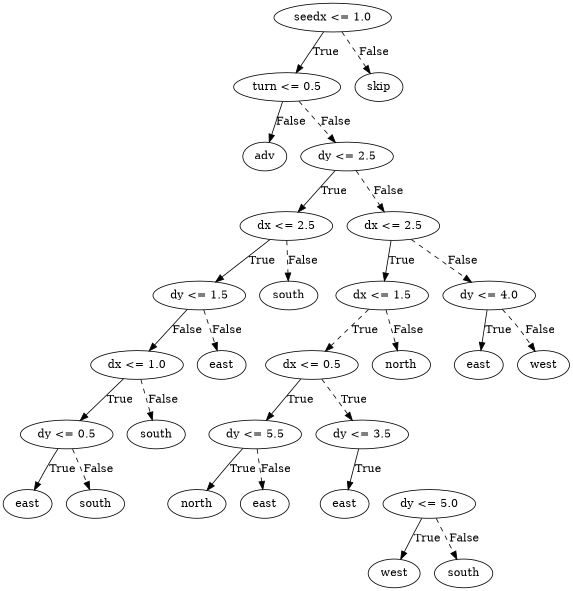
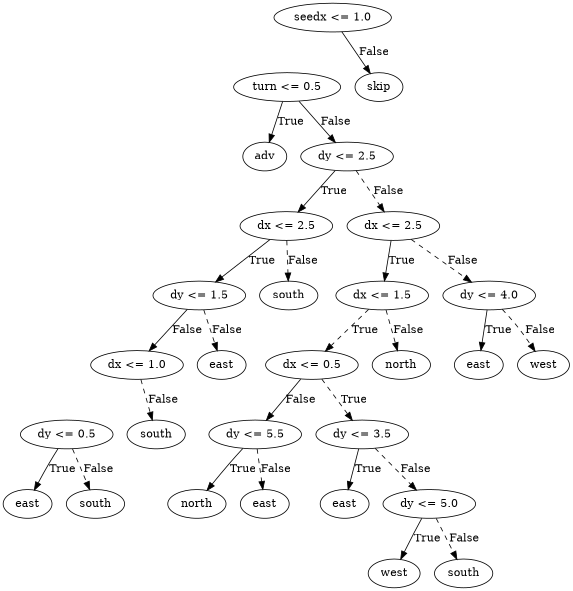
(312, 49) -> none
(354, 49) -> (354, 49)
(314, 119) -> (314, 119)
(291, 122) -> (291, 122)
(105, 397) -> none
(301, 400) -> (301, 400)
none -> (393, 466)
